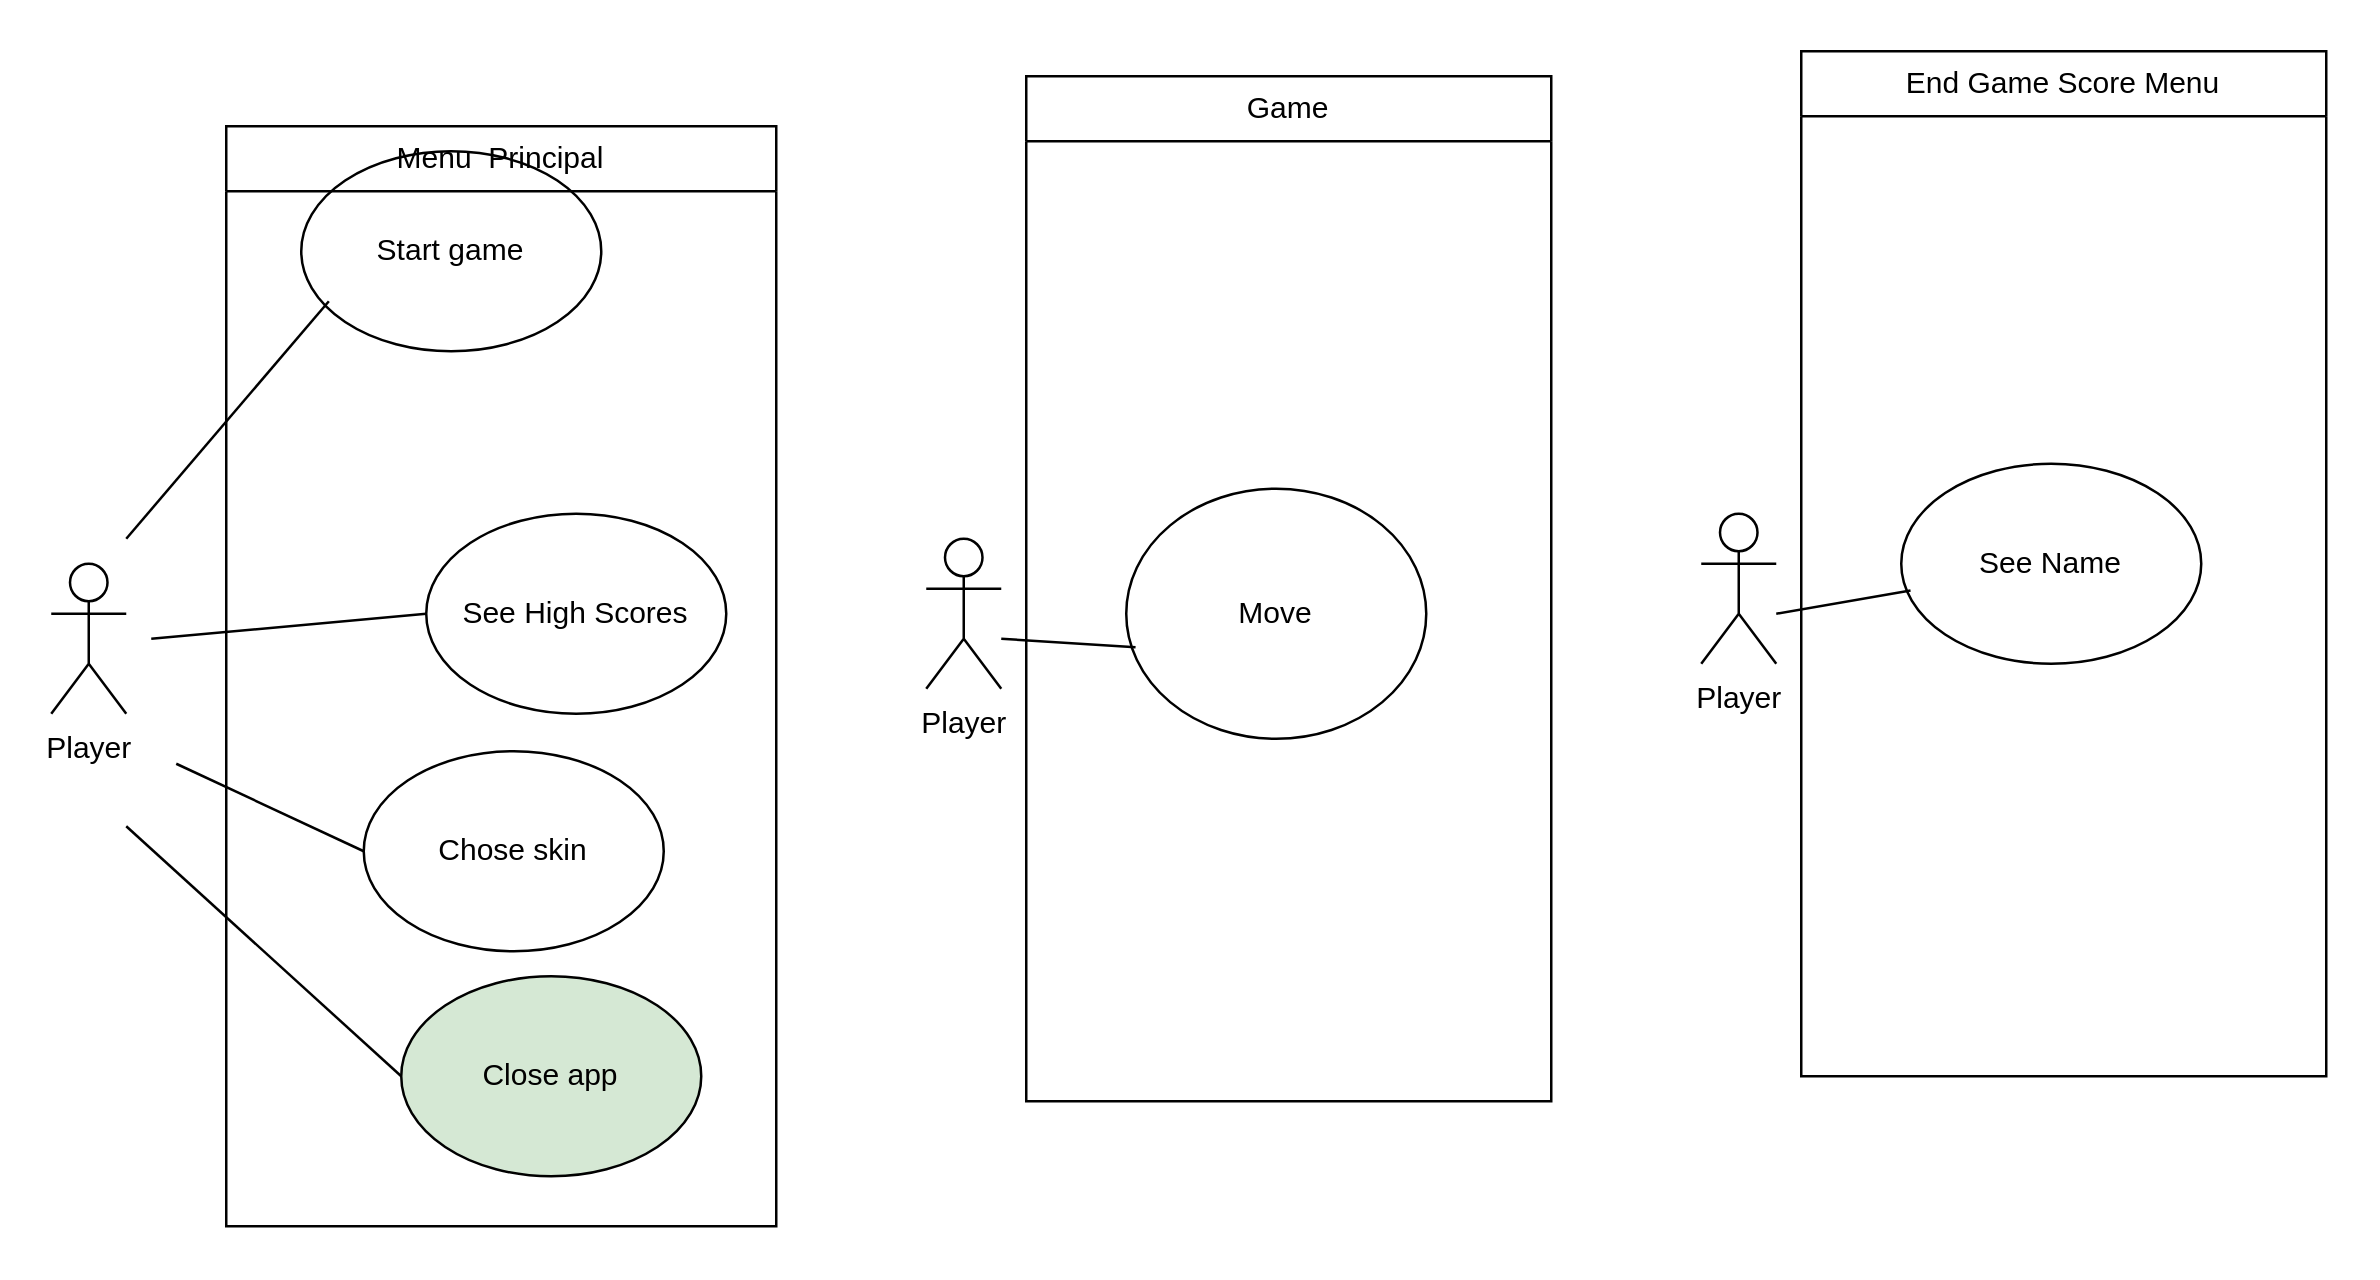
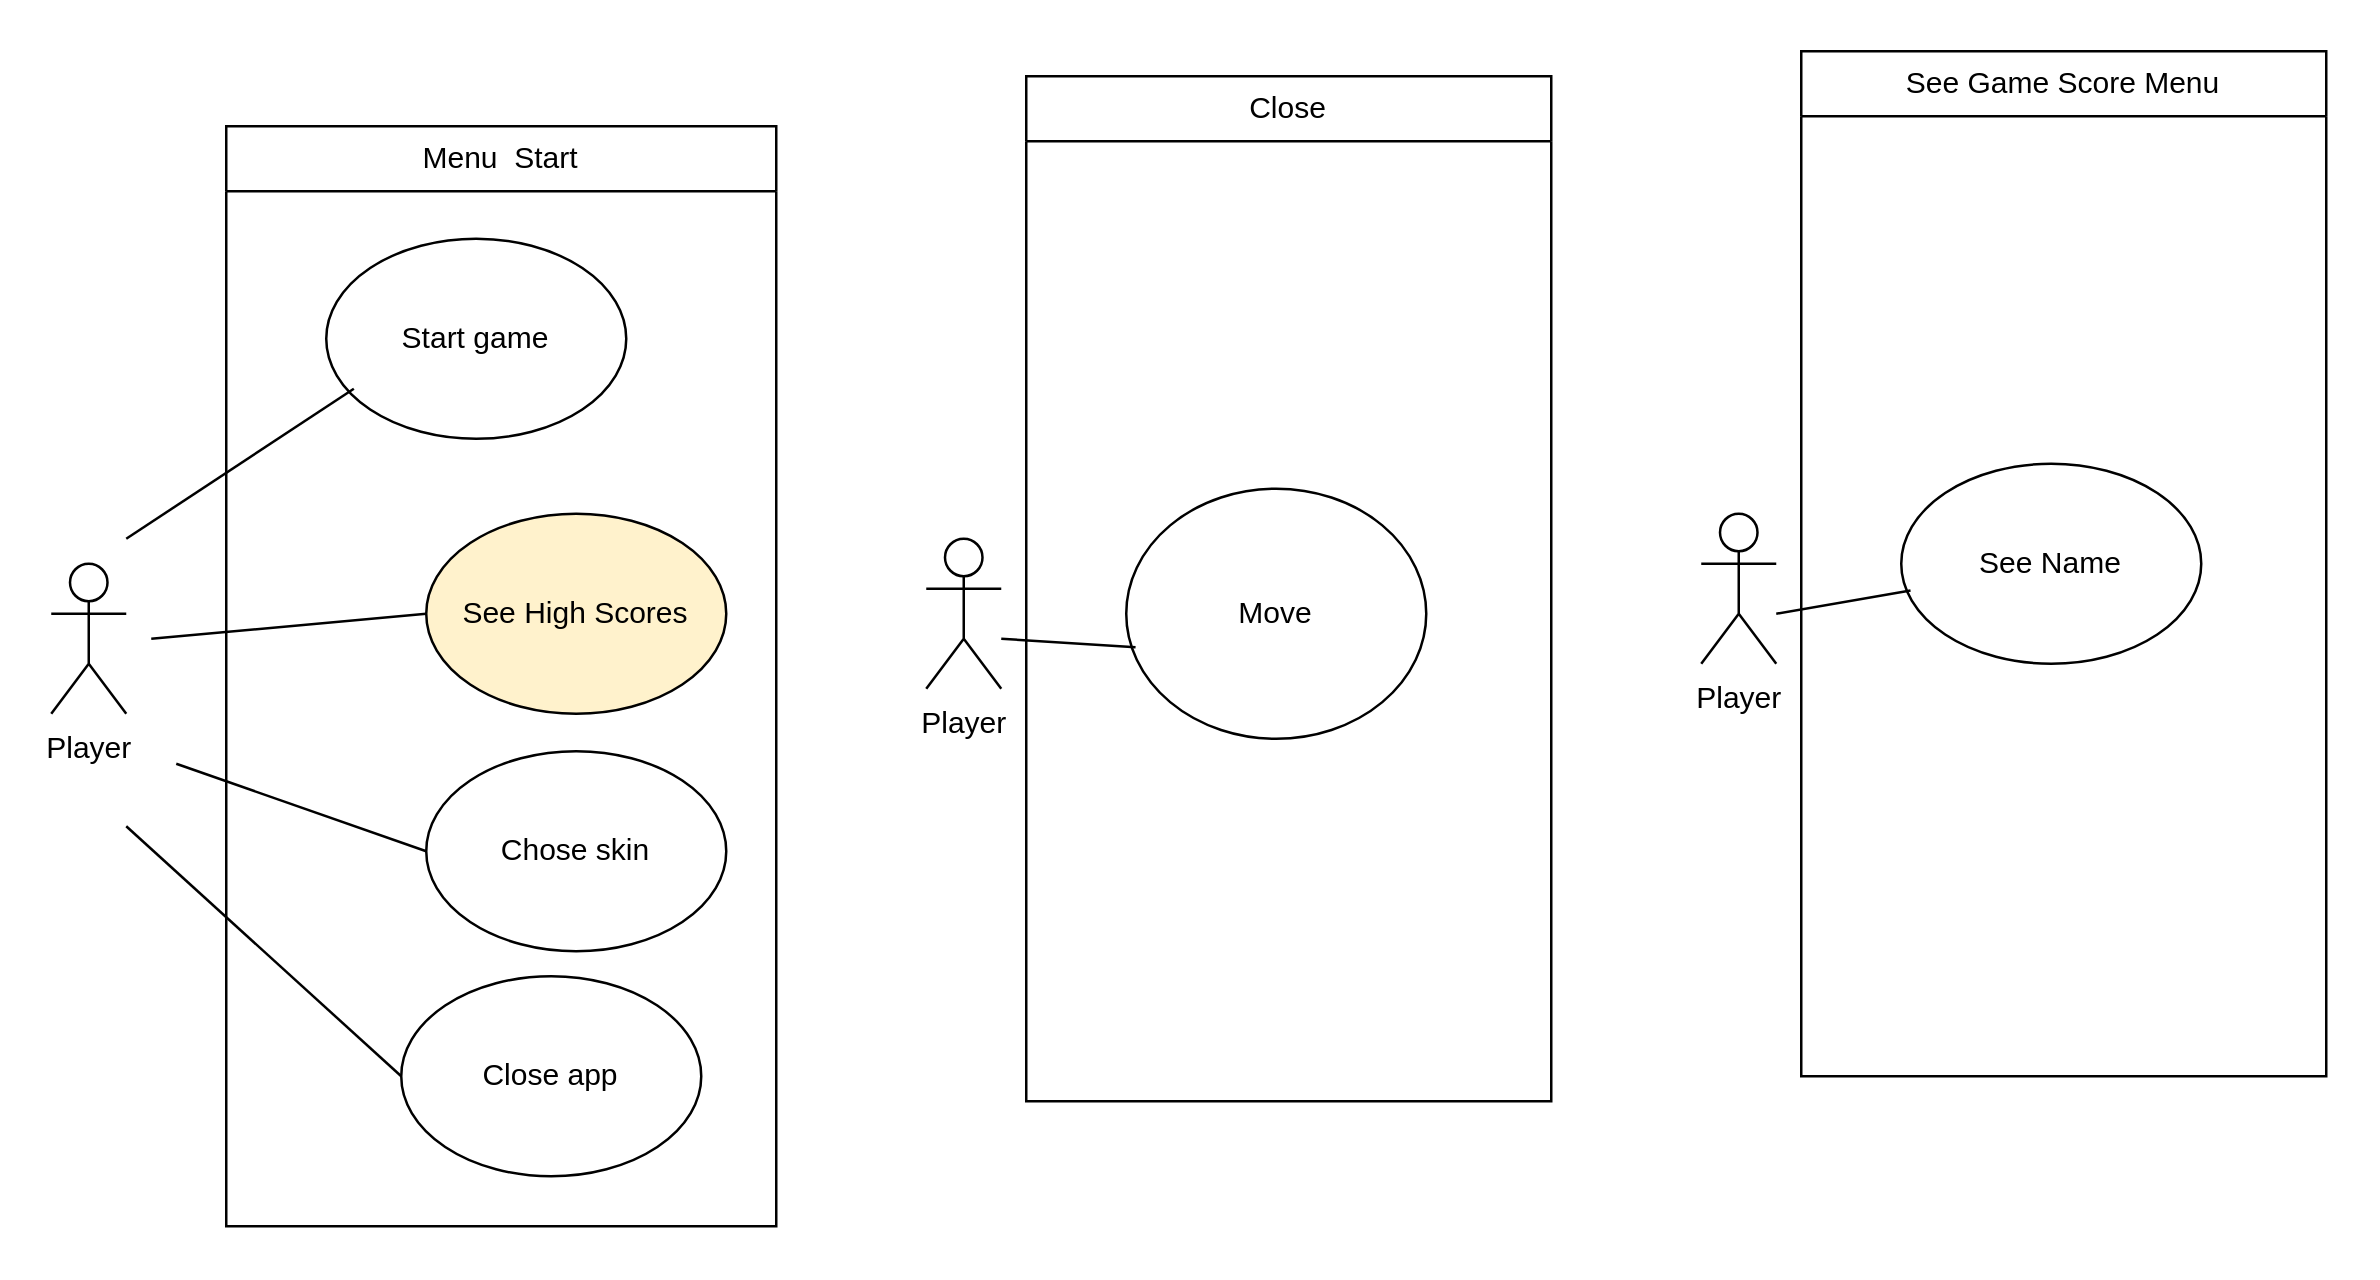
(2064, 84) -> (2064, 84)
(1289, 109) -> (1289, 109)
(501, 159) -> (501, 159)
(451, 251) -> (476, 339)
(576, 614) -> (576, 614)
(514, 851) -> (576, 851)
(551, 1076) -> (551, 1076)
